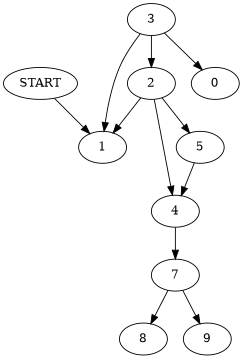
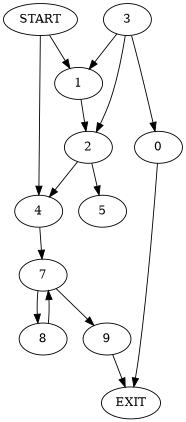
(130, 112) -> (83, 111)
(189, 175) -> (40, 111)
none -> (49, 311)
none -> (131, 403)
